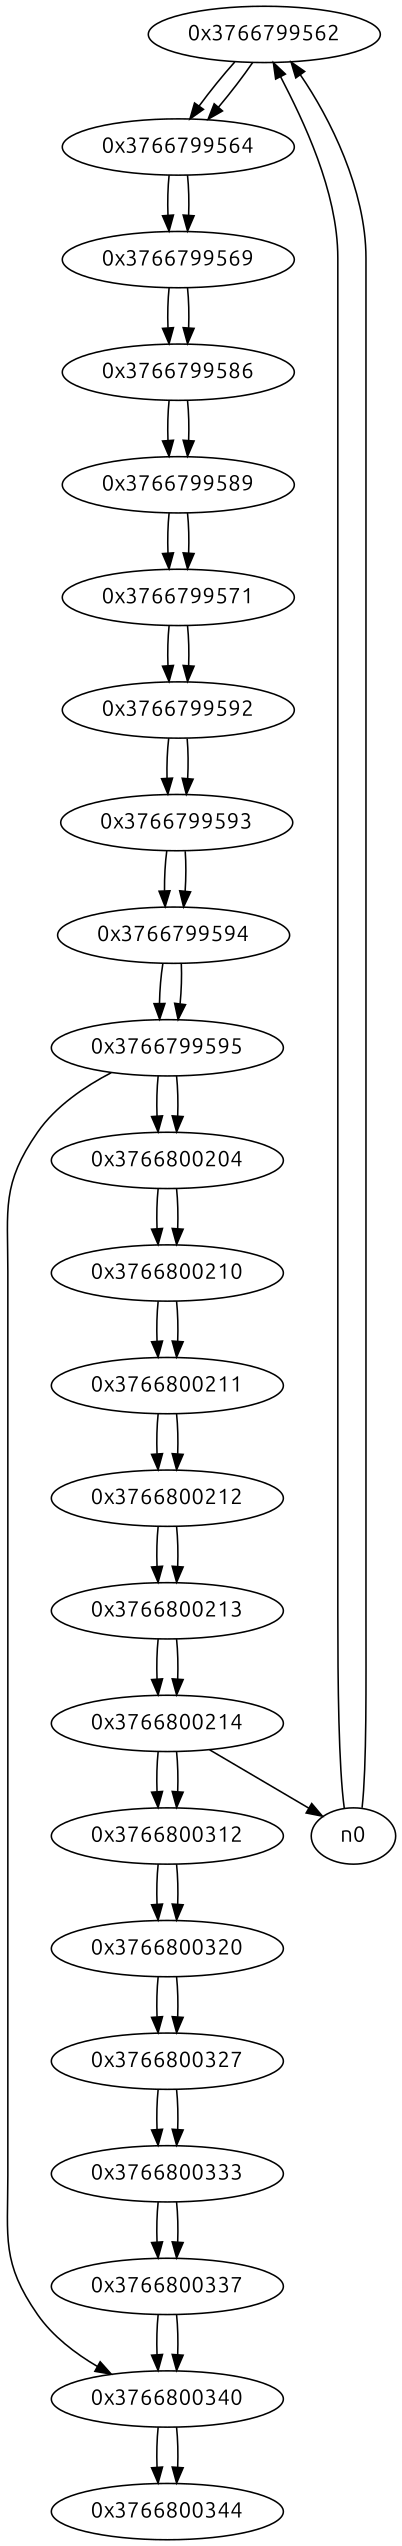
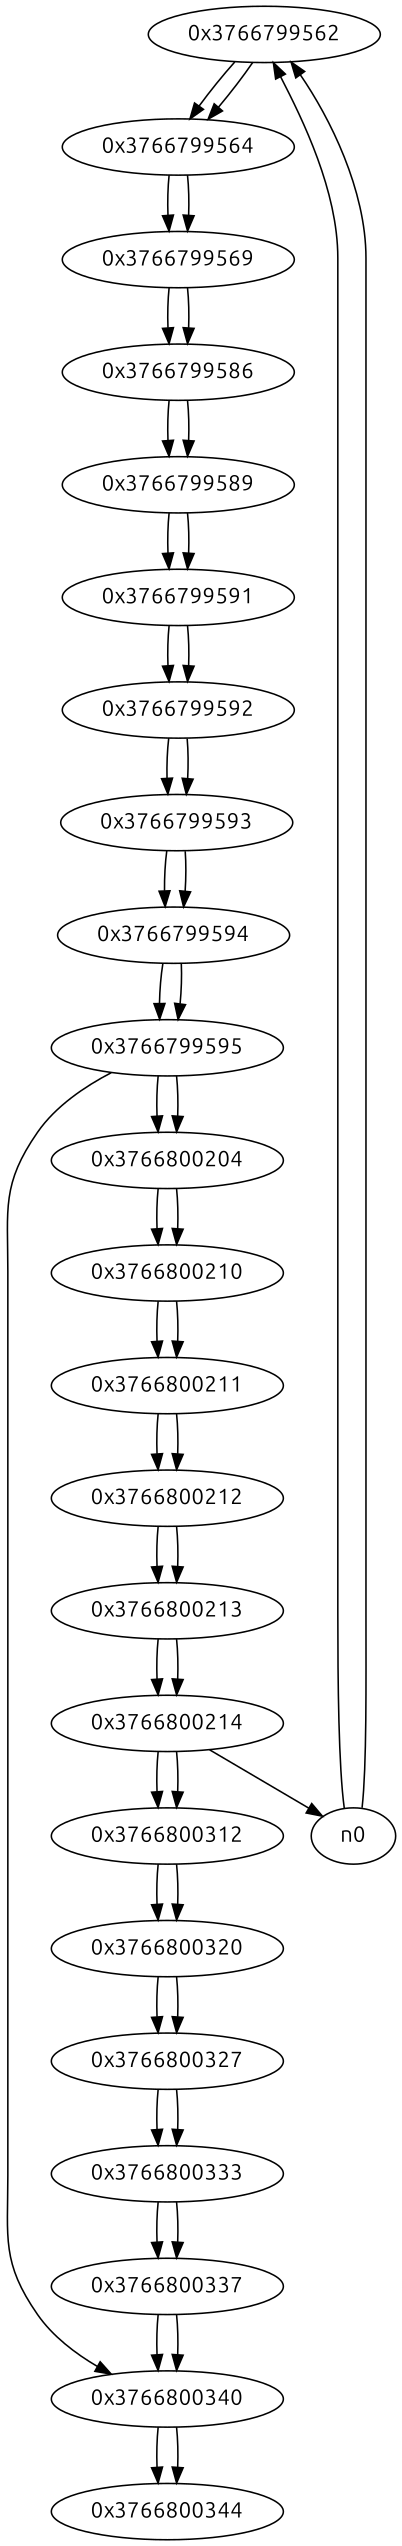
(178, 597) -> (178, 597)
